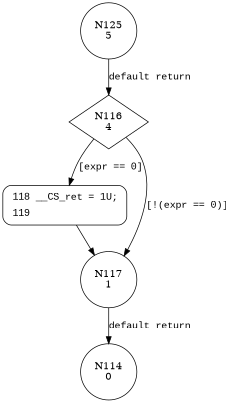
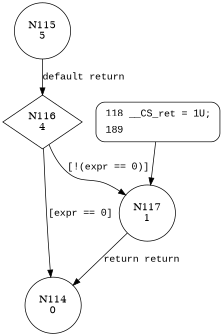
(109, 31) -> (42, 31)
(81, 158) -> (46, 209)
(21, 213) -> (114, 130)
(150, 326) -> (142, 259)
